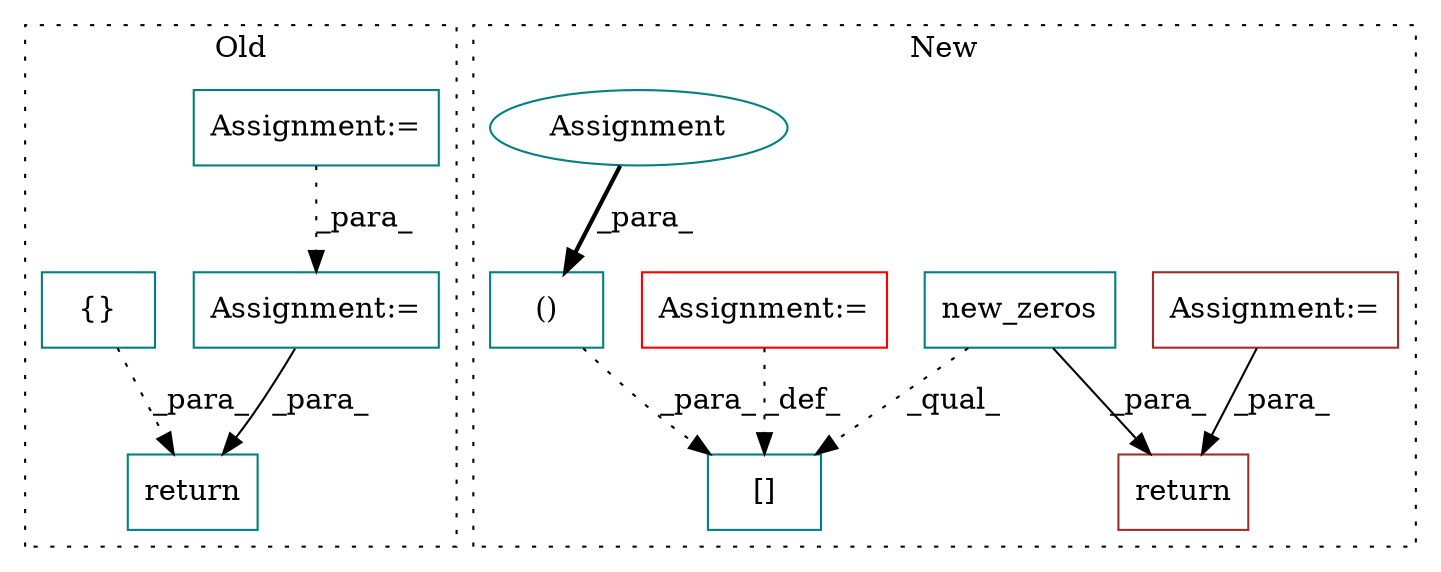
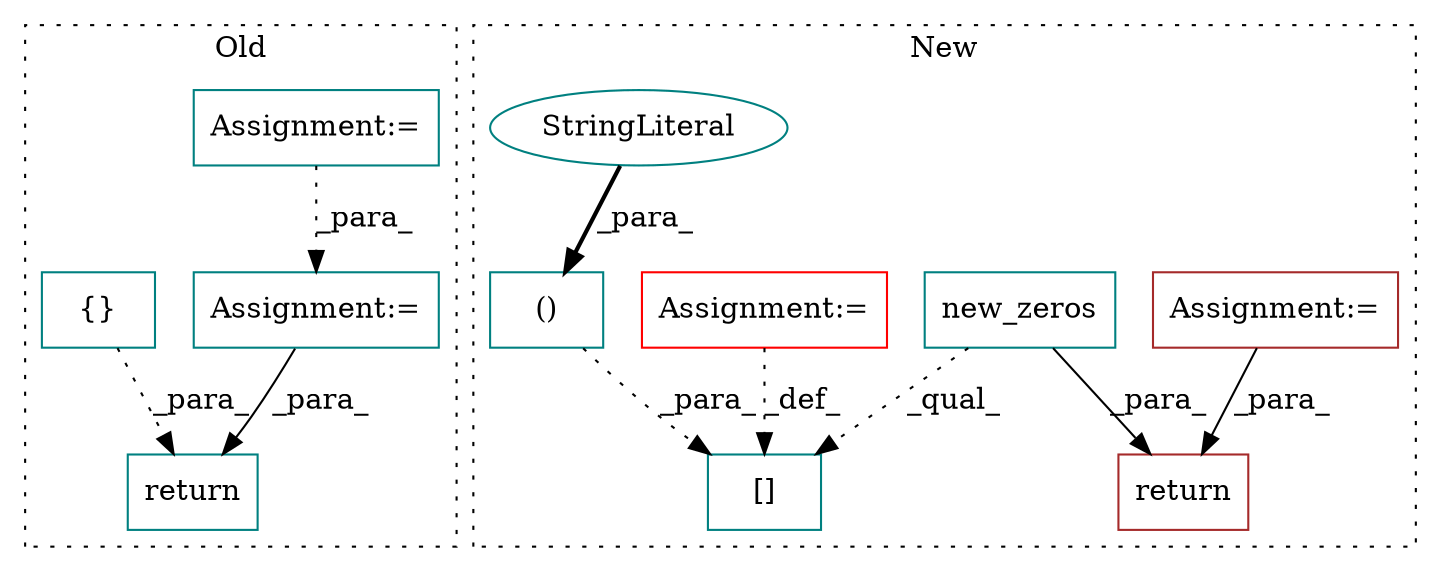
(639, 128) -> (639, 128)
